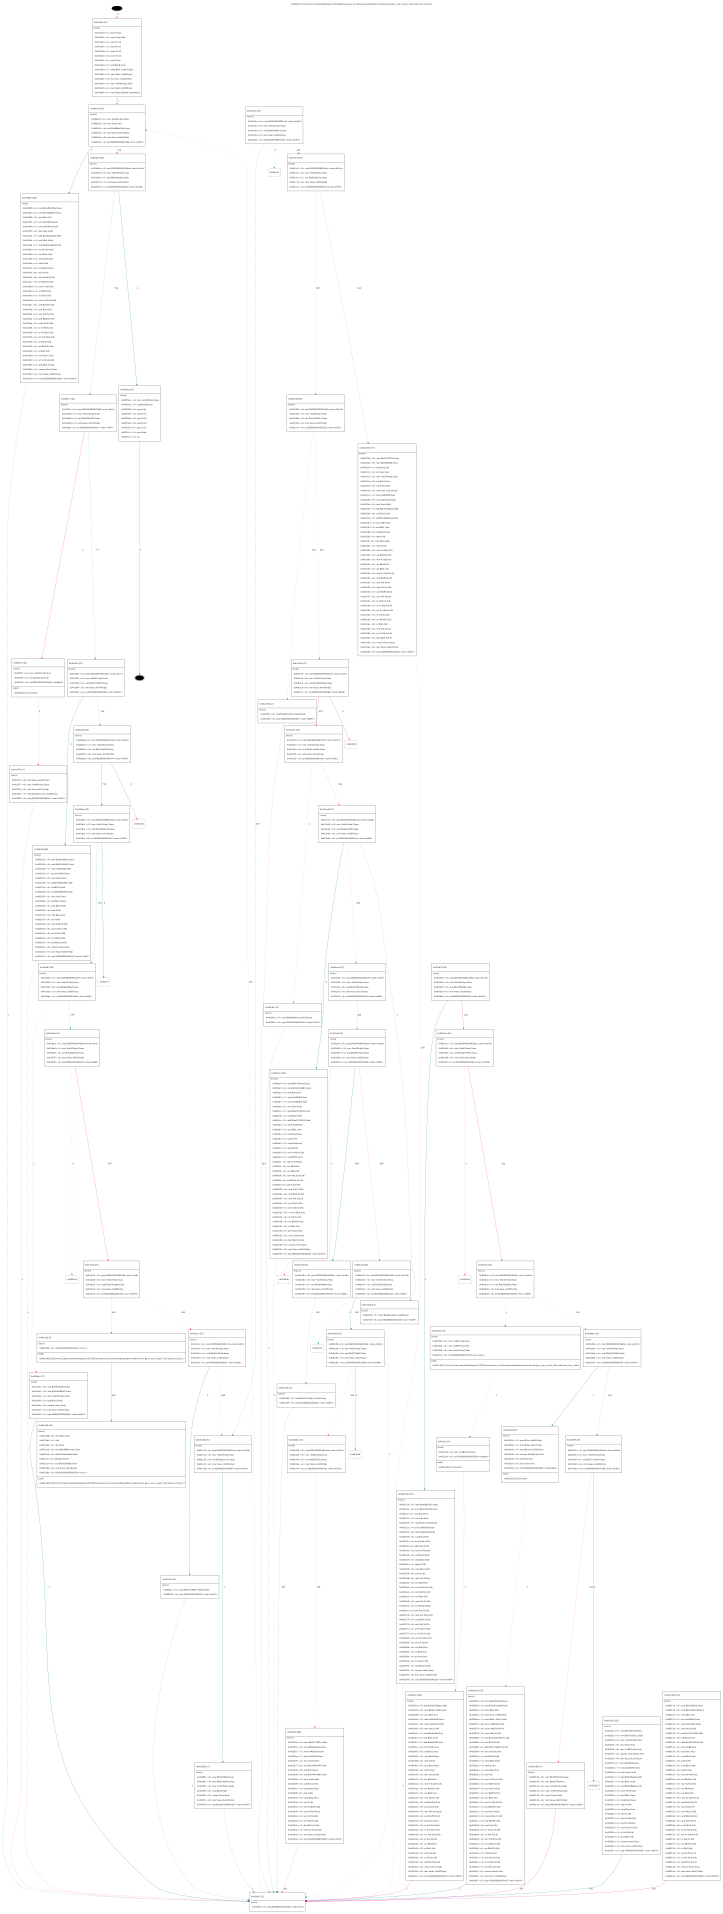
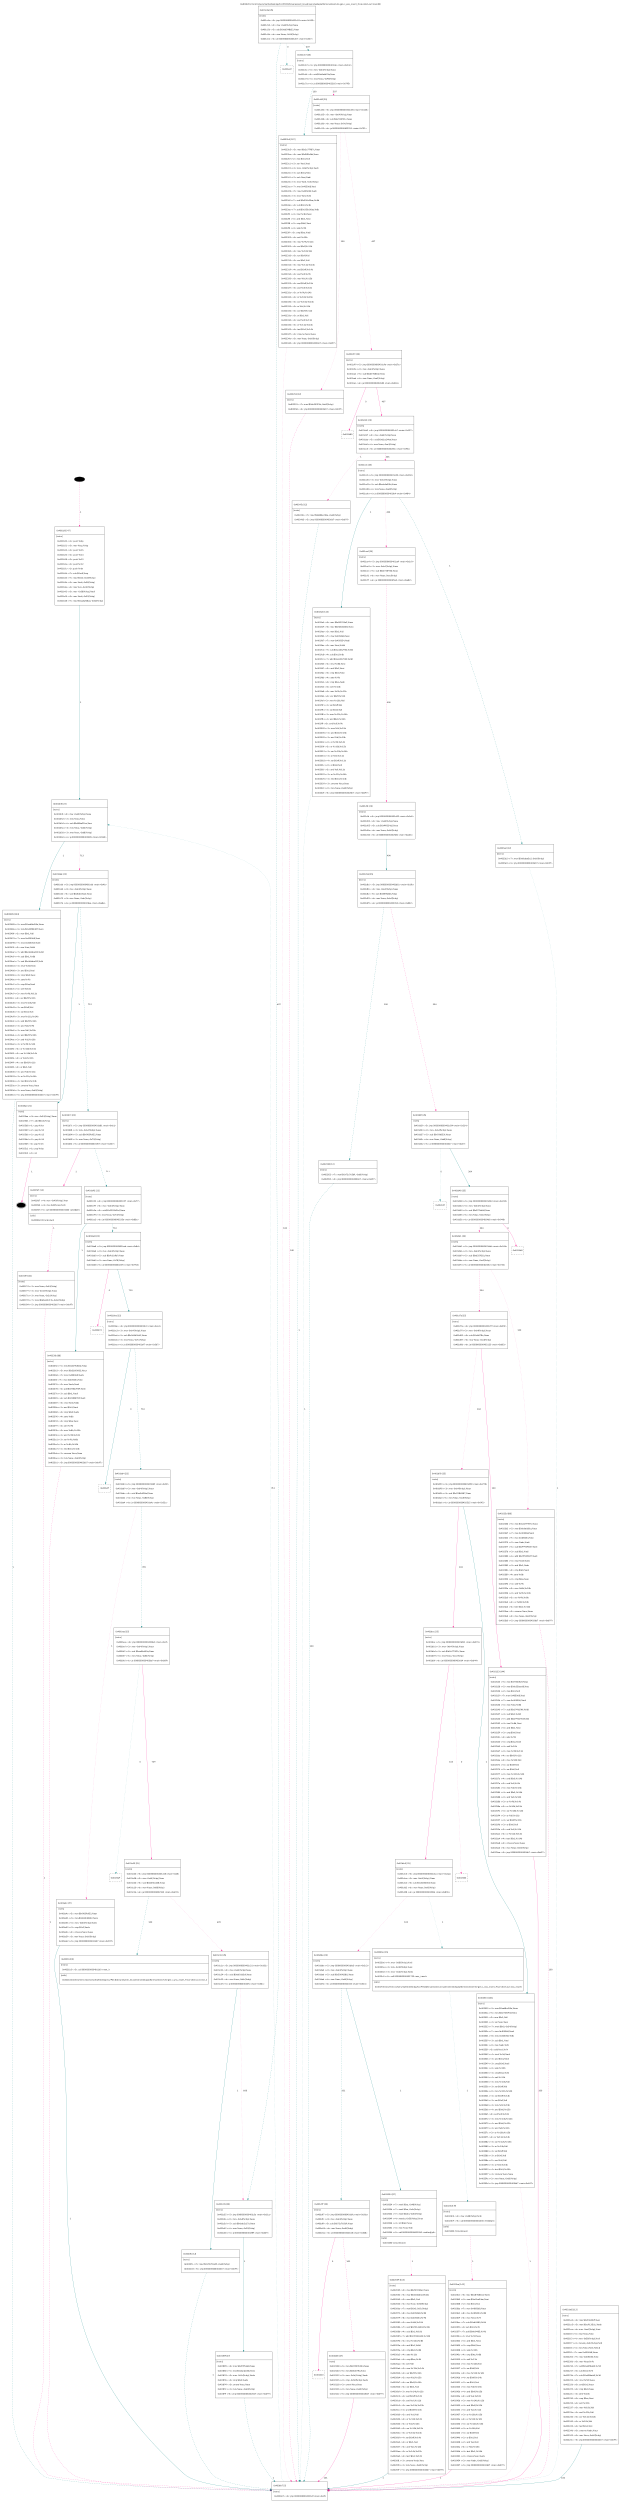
(369, 1163) -> (413, 1008)
(284, 1280) -> none
none -> (479, 1330)
(111, 1454) -> none
